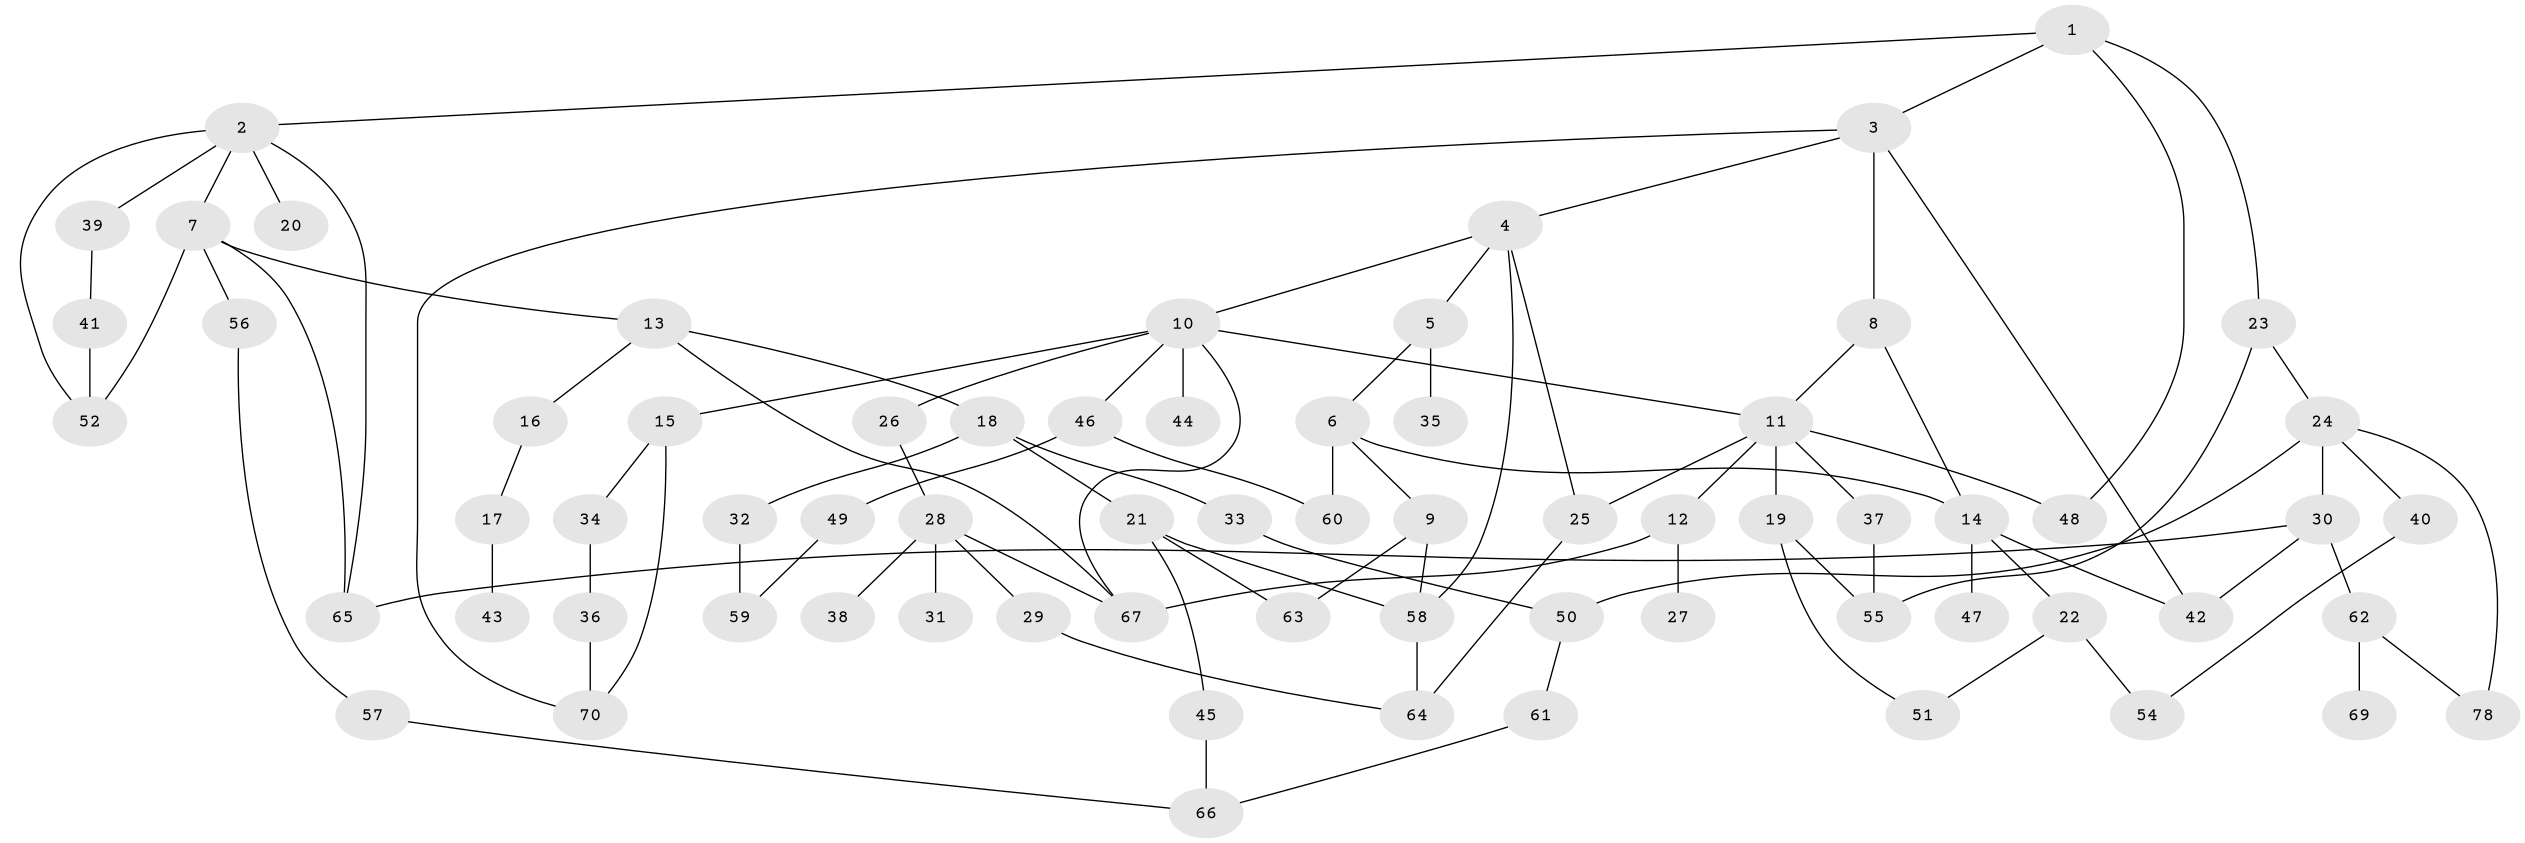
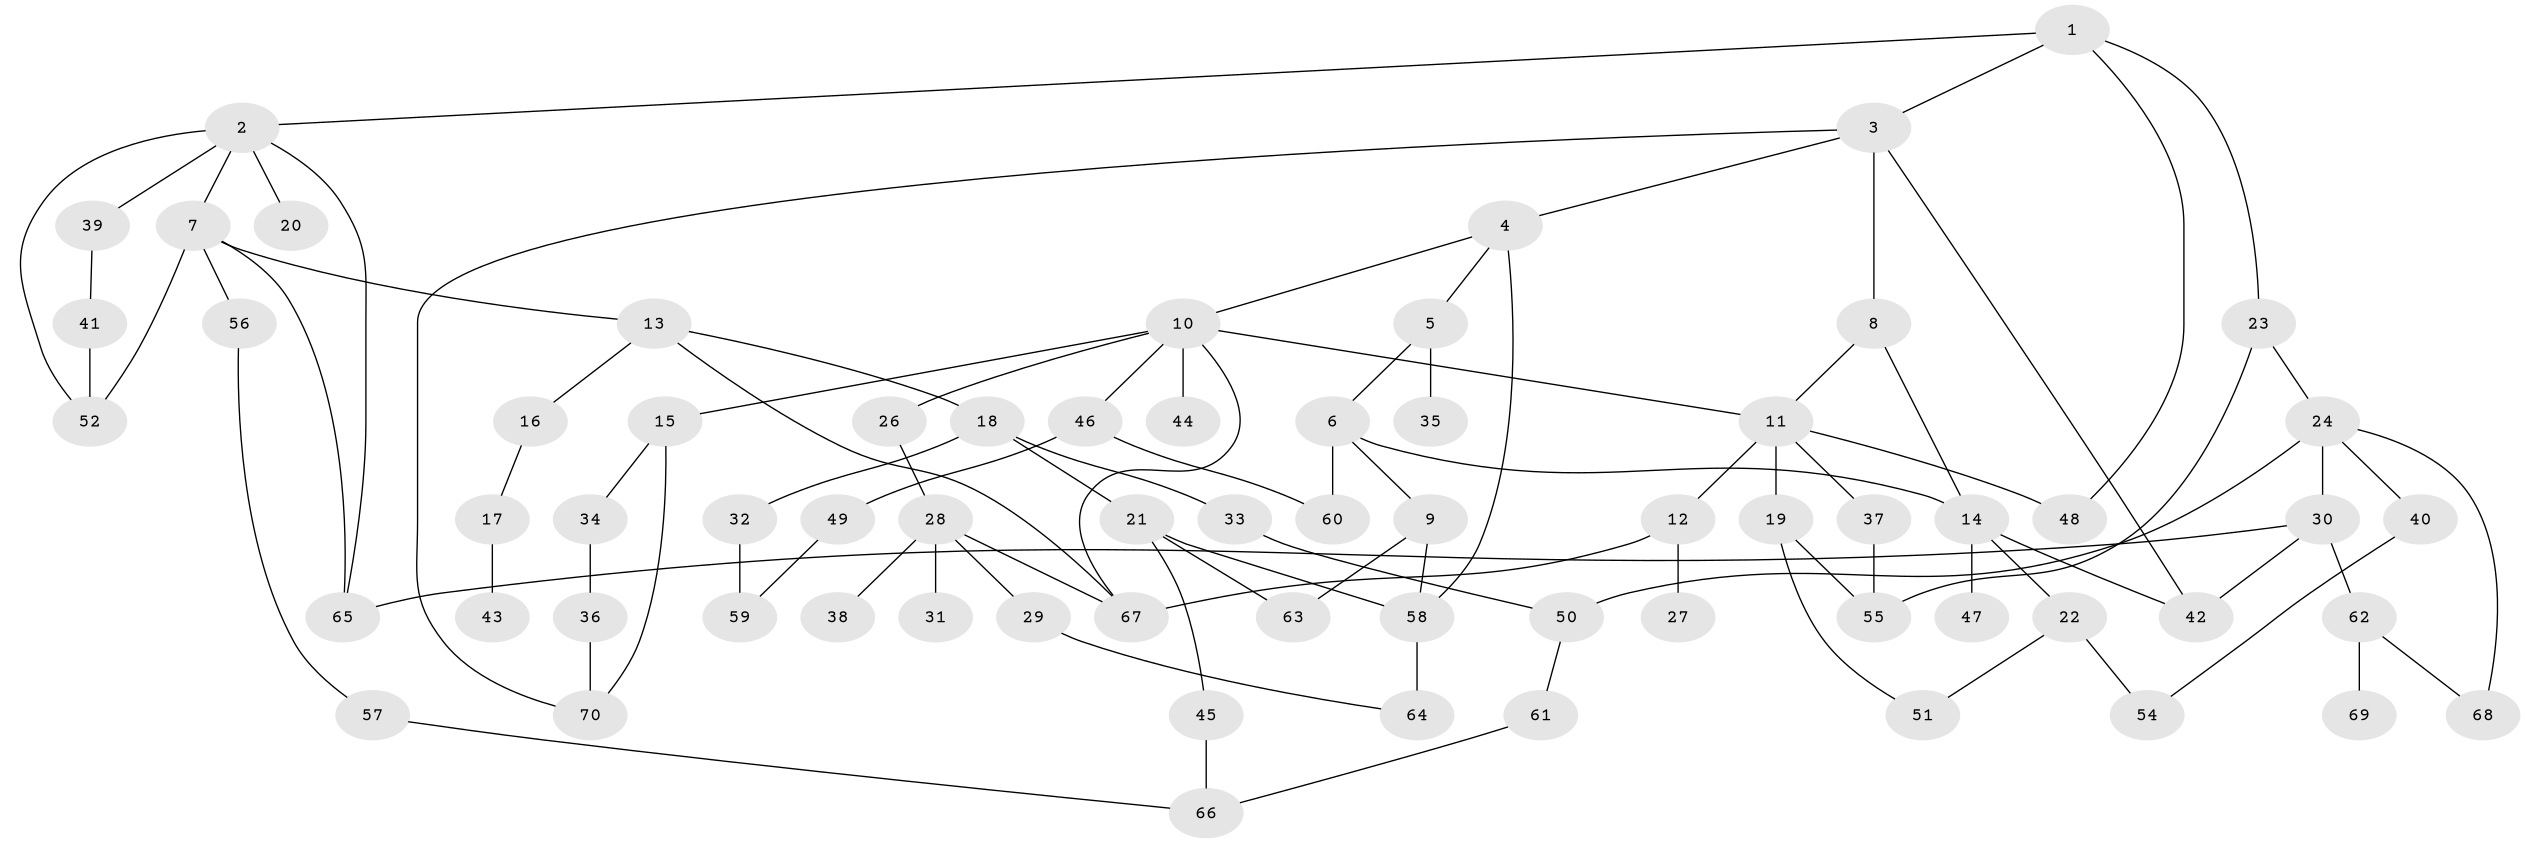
(1580, 519) -> none
(2483, 715) -> (2483, 715)
